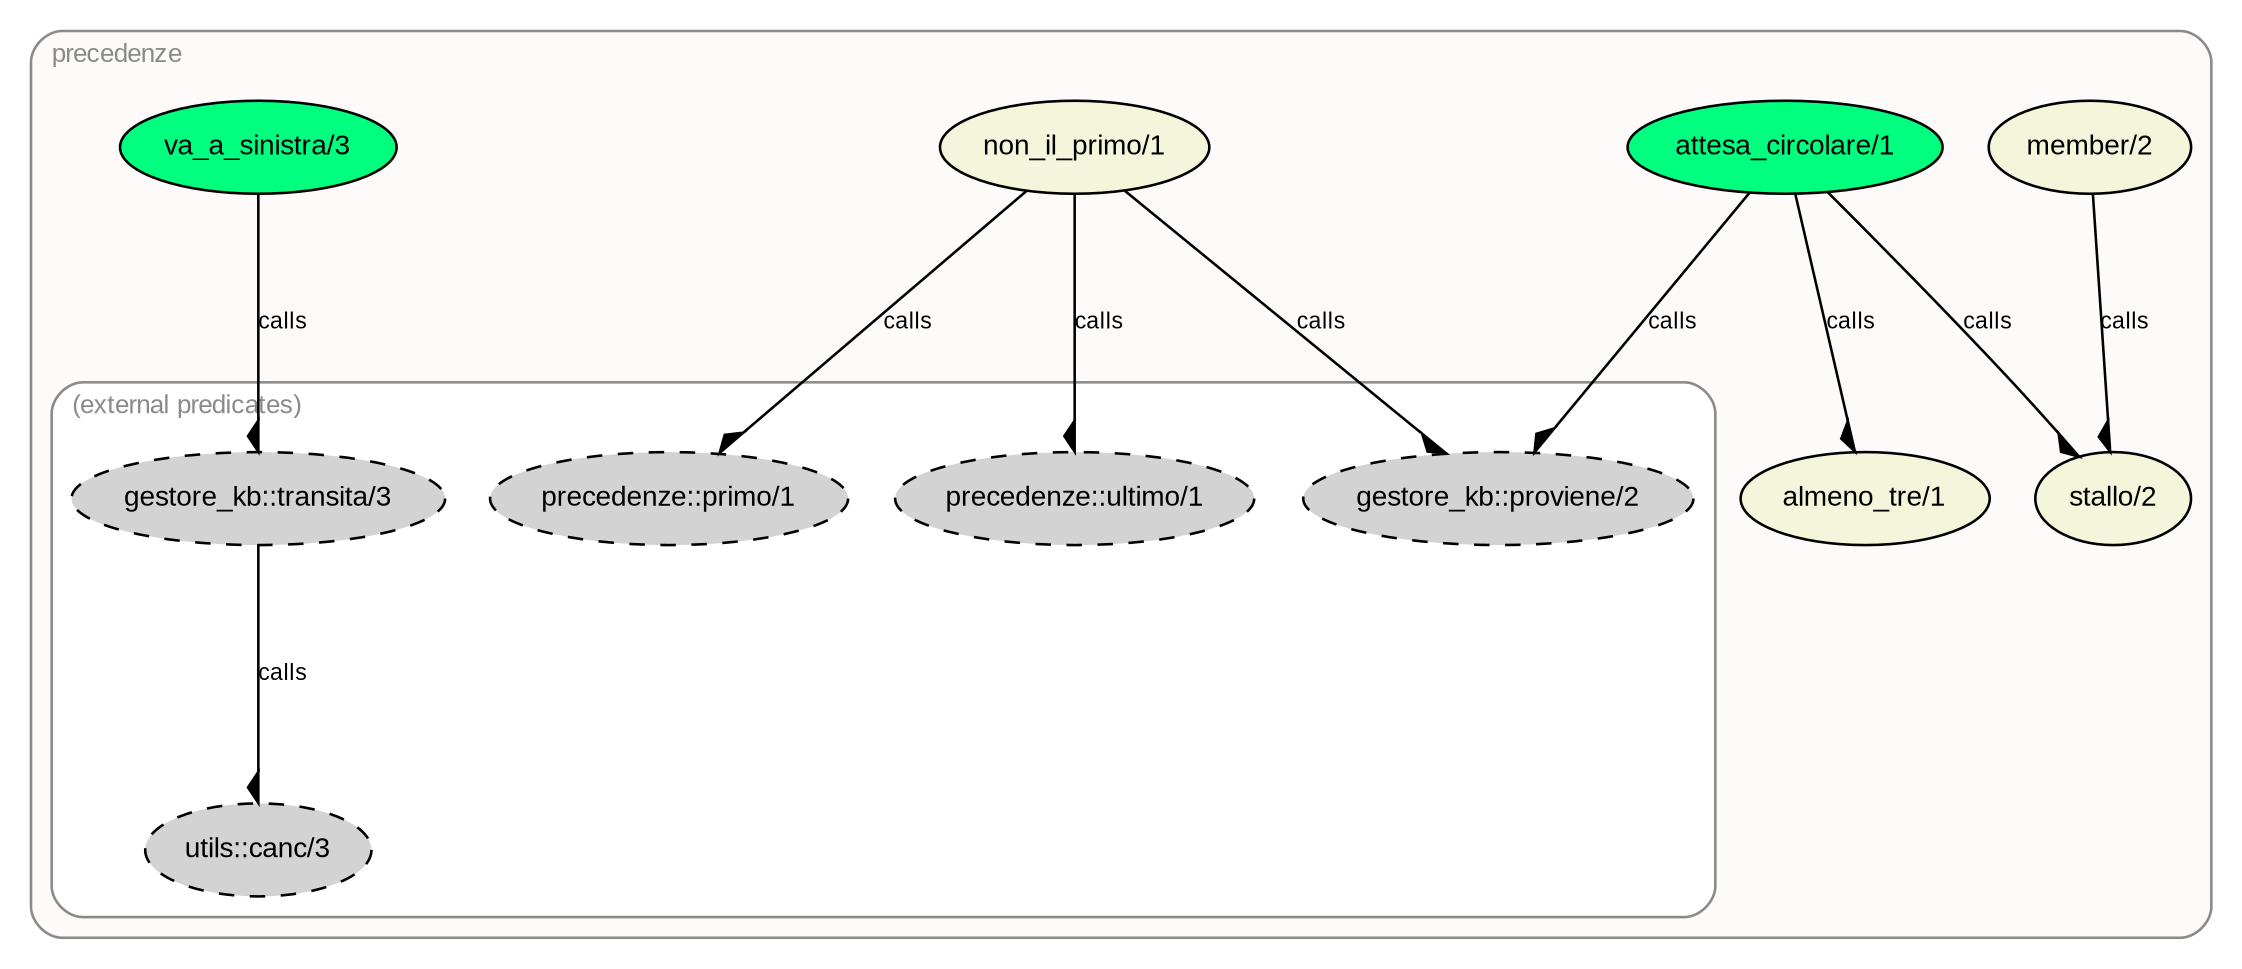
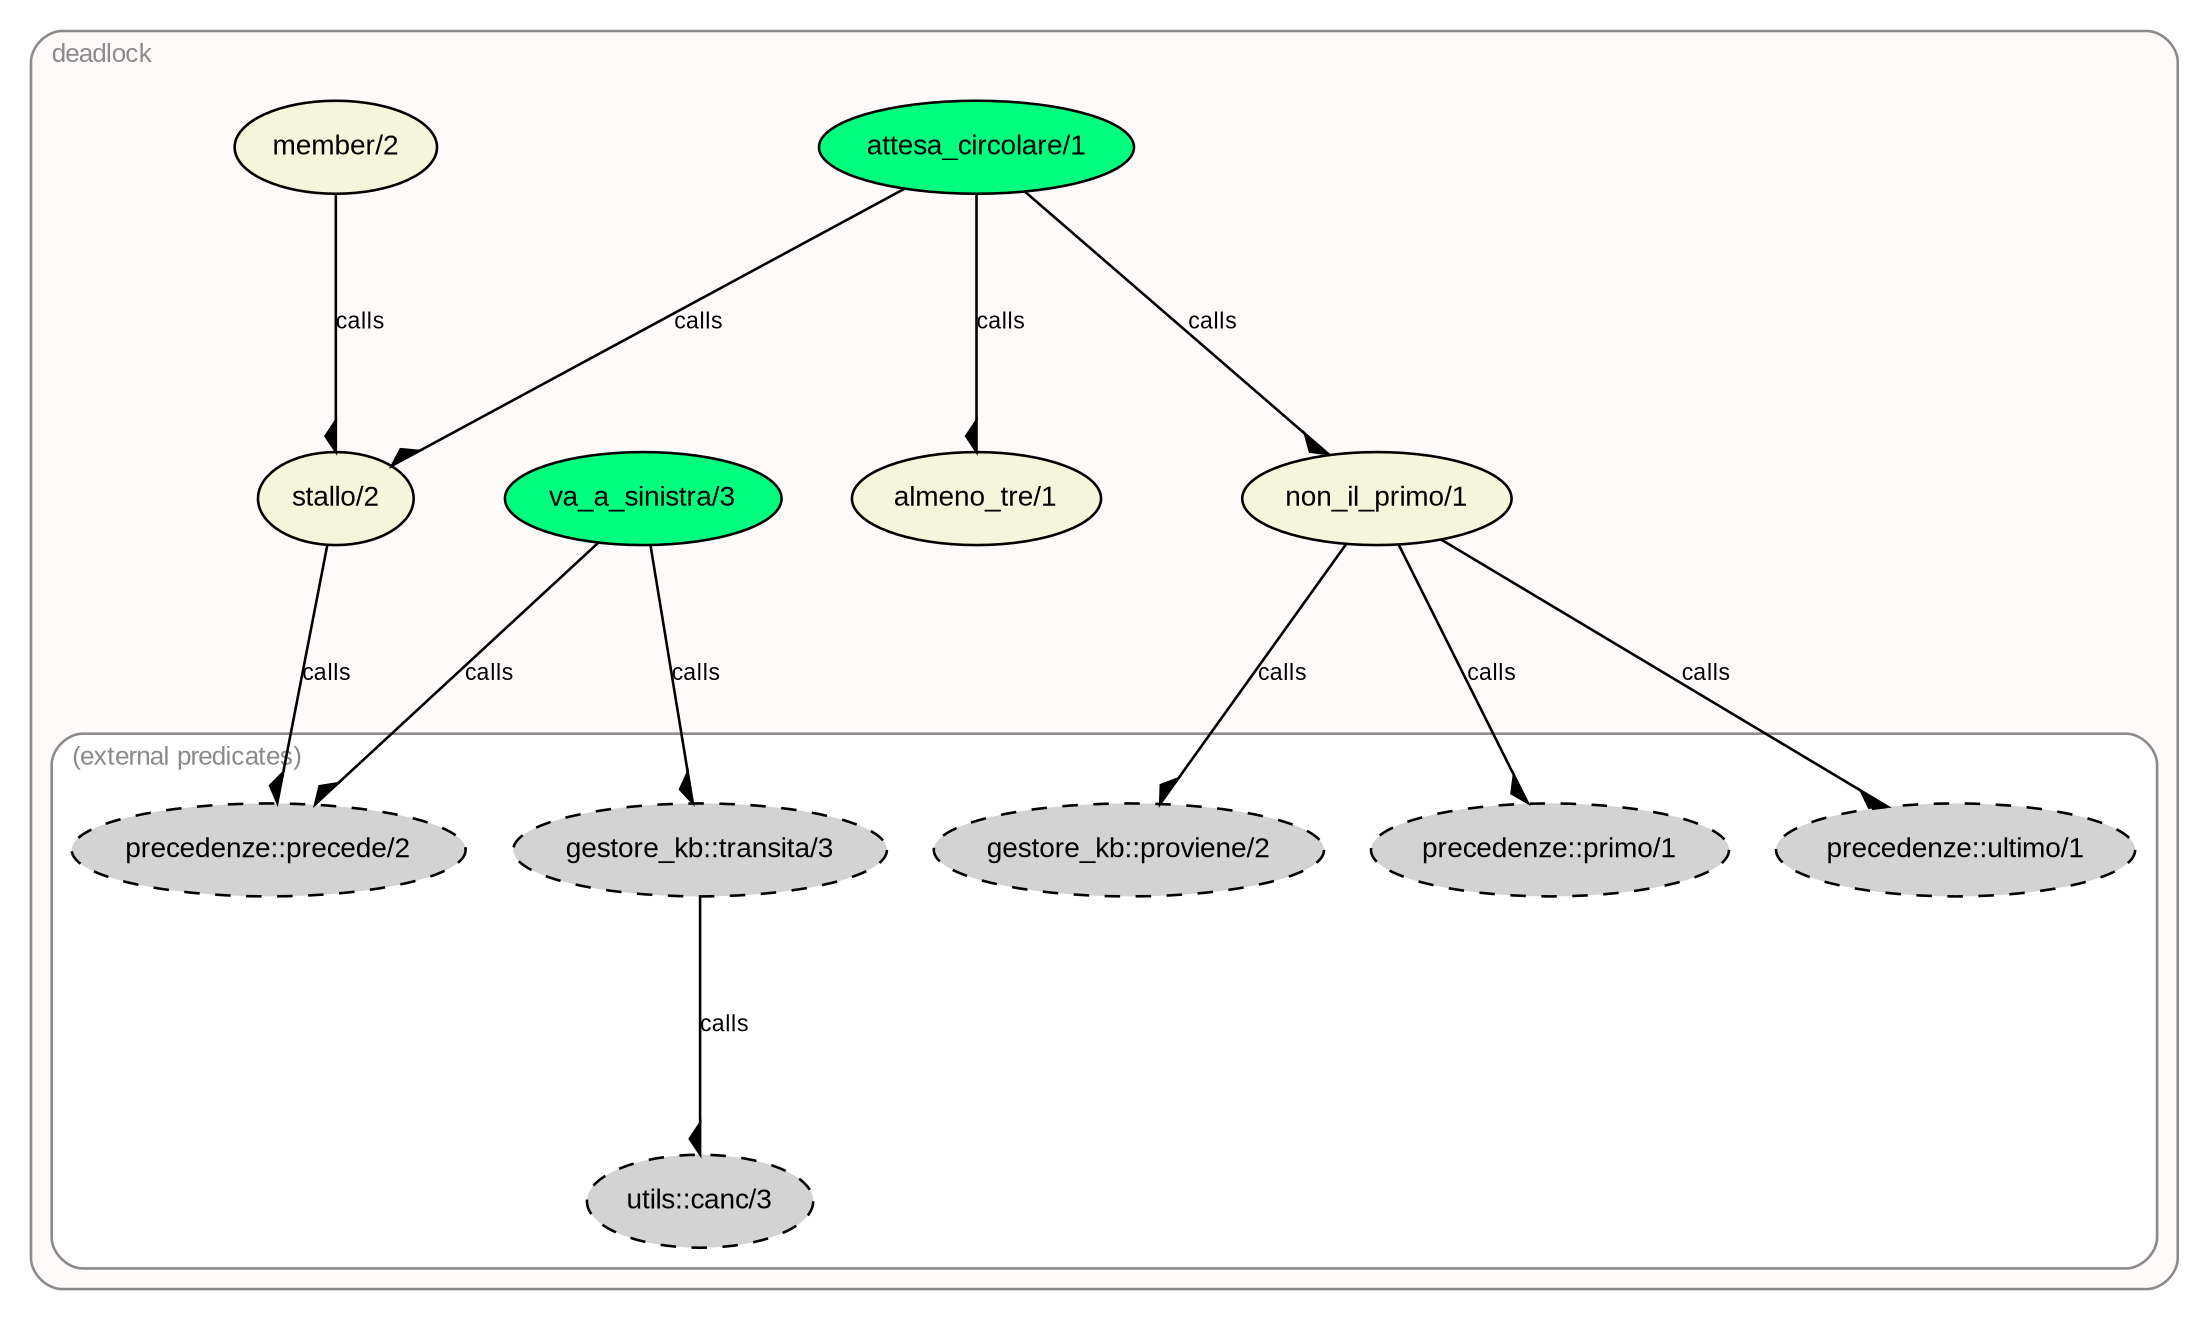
(118, 56) -> (103, 56)
(1652, 310) -> (1165, 313)
none -> (269, 850)
